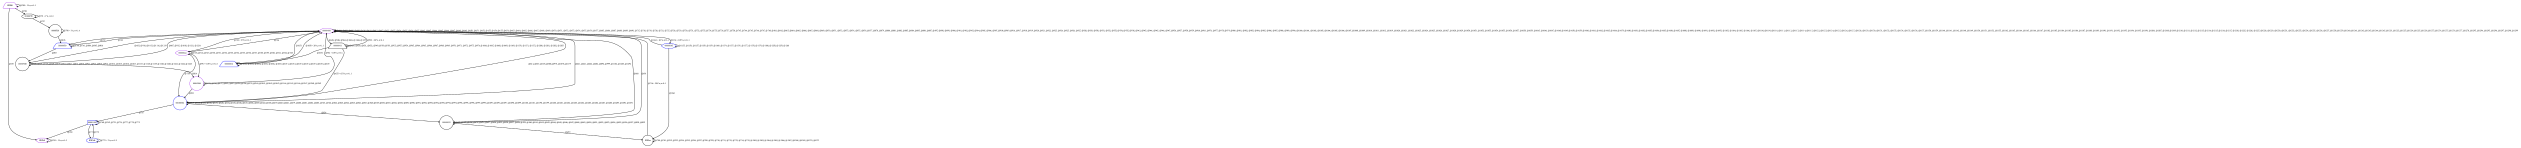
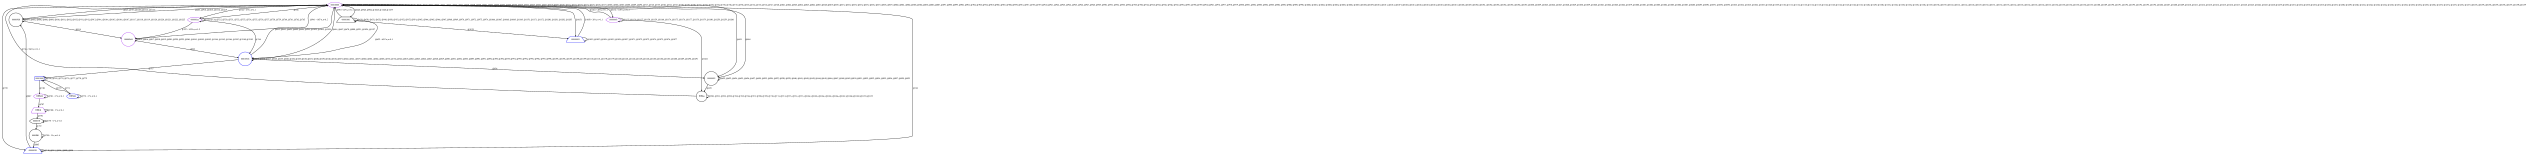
(669, 46) -> (613, 20)
(9, 83) -> (39, 102)
